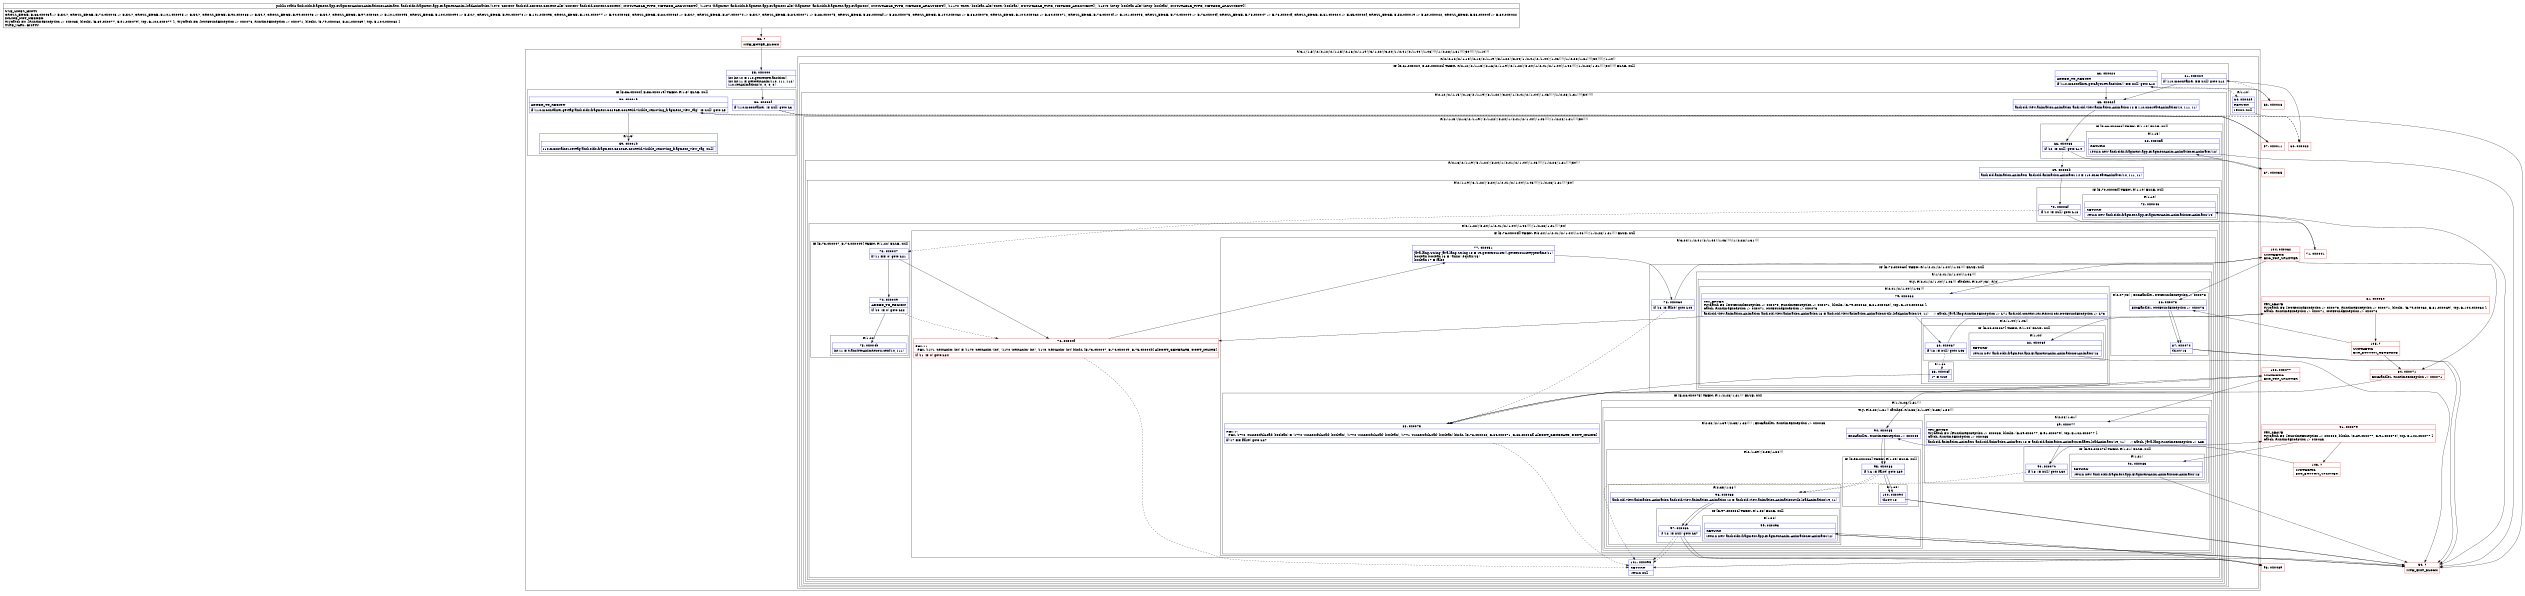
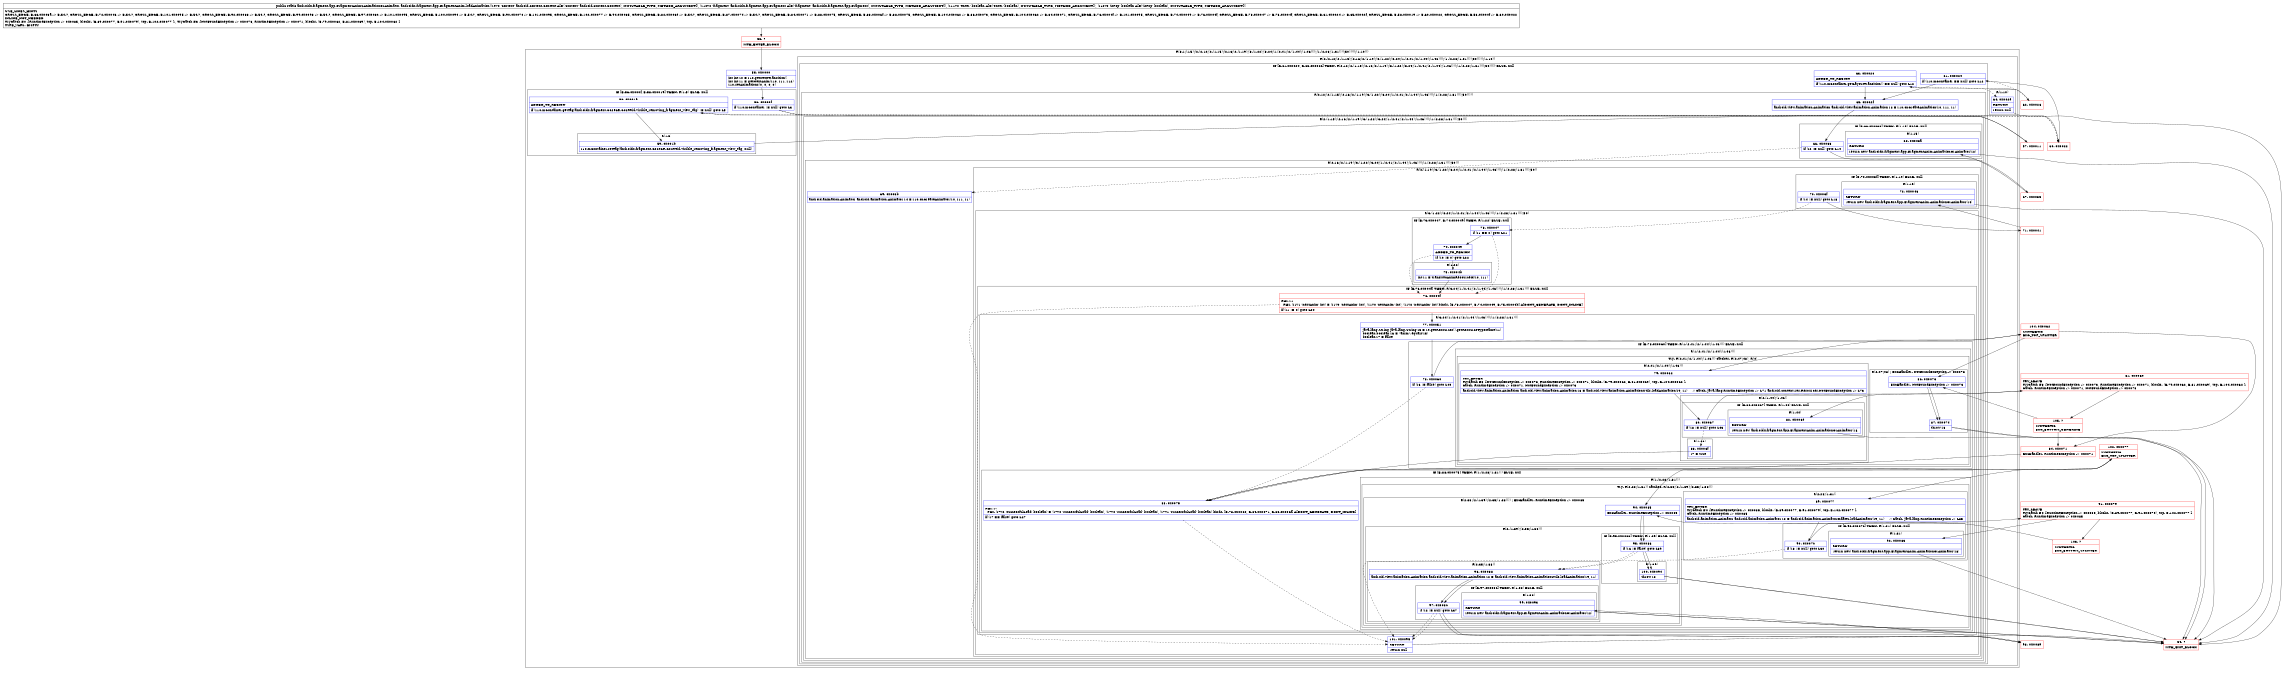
none -> (1414, 123)
(2061, 190) -> none
(973, 298) -> (1498, 269)
(1462, 329) -> (1444, 288)
(2030, 561) -> (1787, 638)
